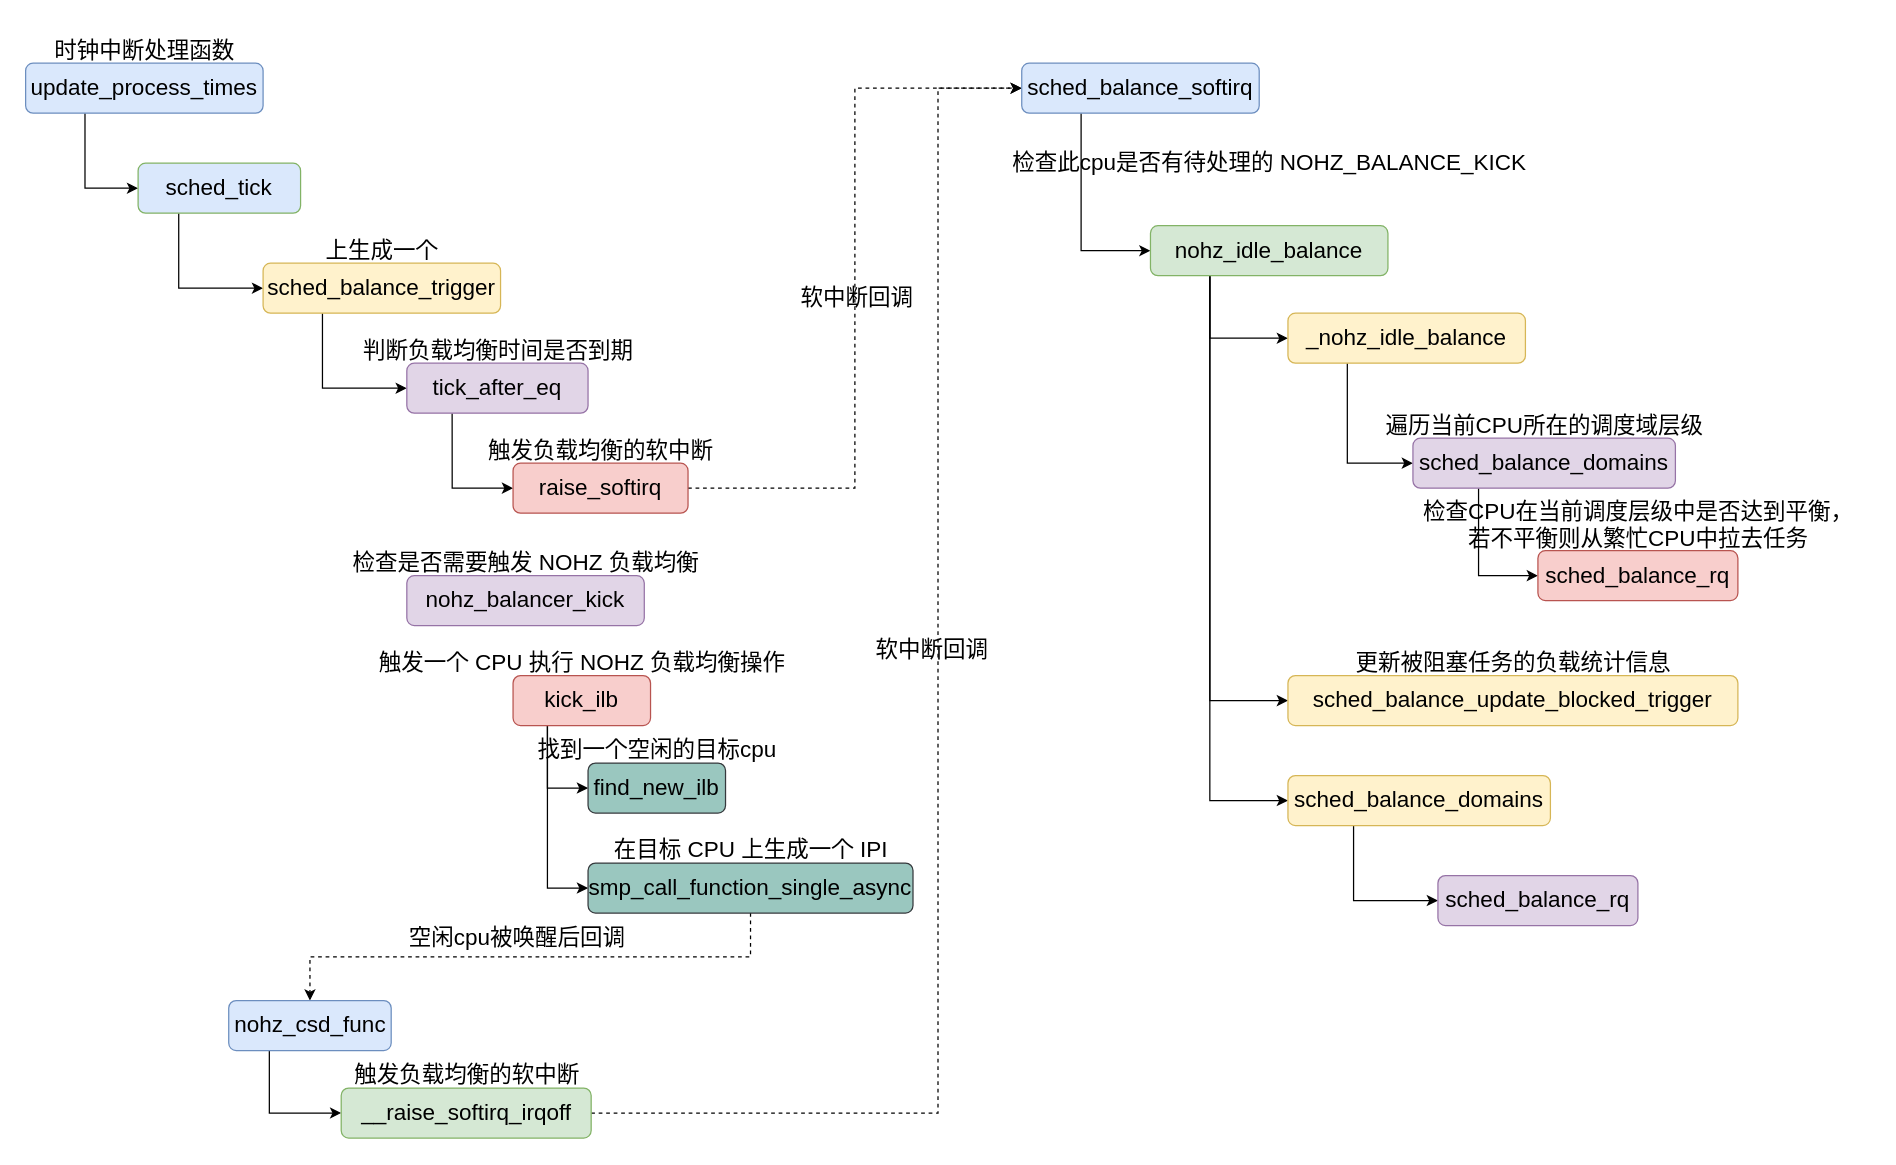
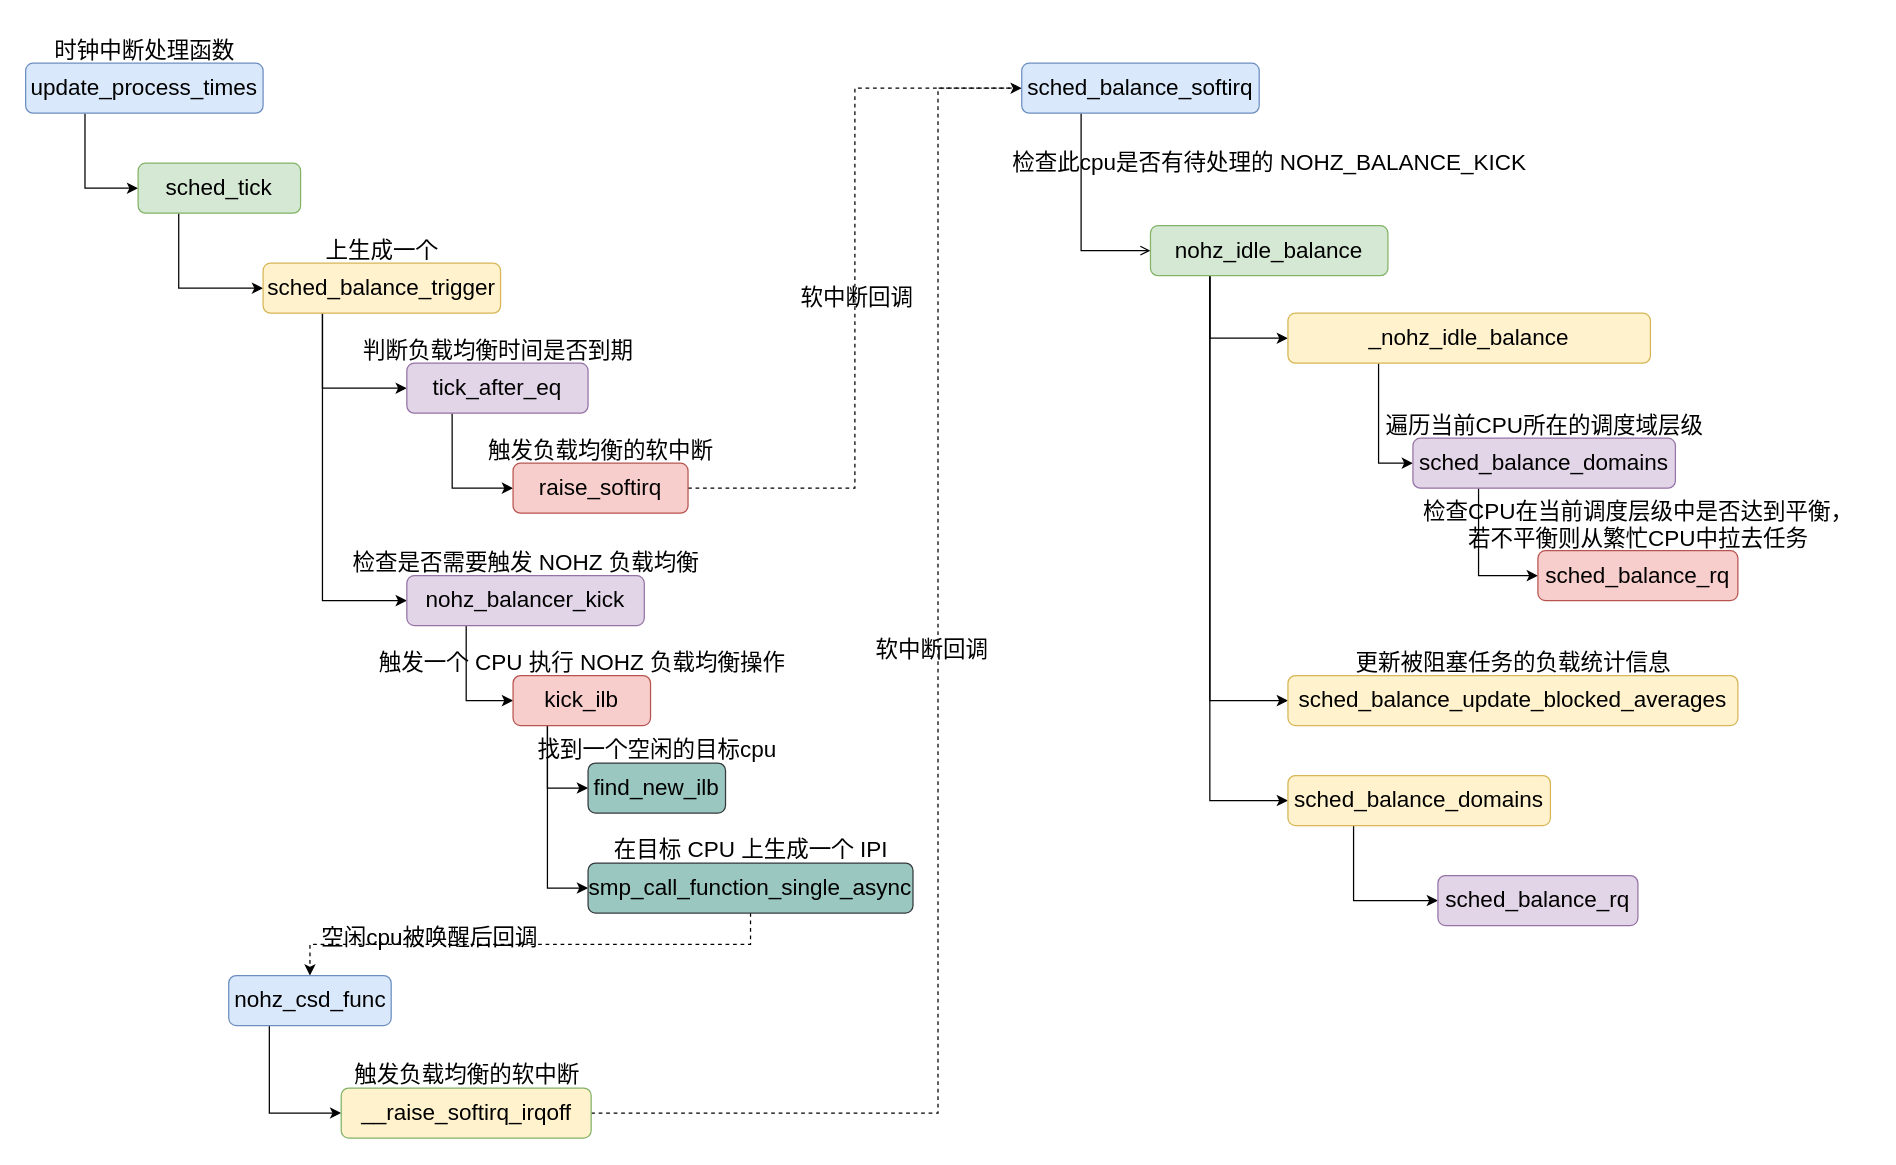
(1014, 88) -> (1018, 88)
(219, 188) -> (219, 188)
(1140, 251) -> (1142, 251)
(1407, 338) -> (1469, 338)
none -> (323, 534)
none -> (466, 682)
(1513, 701) -> (1513, 701)
(516, 938) -> (429, 938)
(310, 1026) -> (310, 1001)
(466, 1113) -> (466, 1113)
